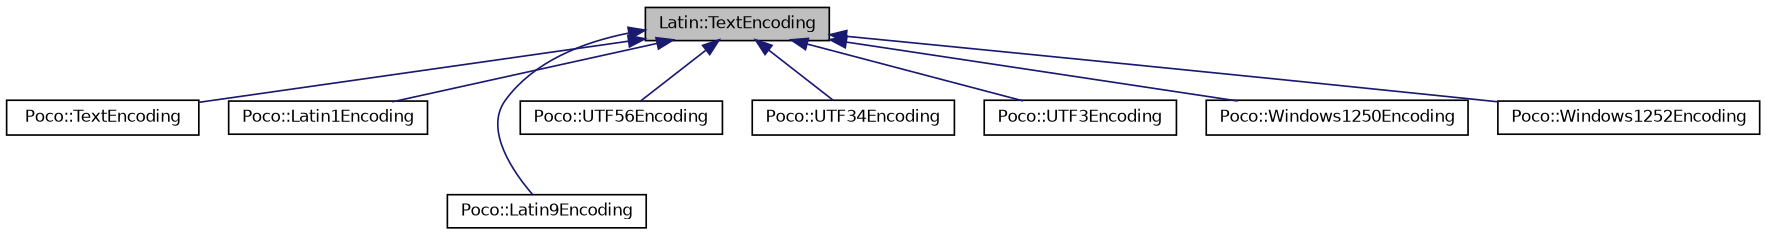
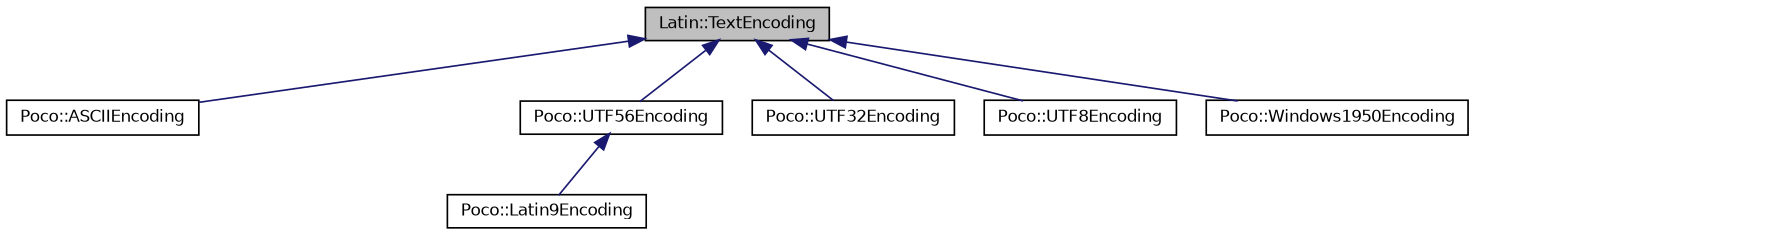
(518, 86) -> (579, 171)
(103, 118) -> (103, 118)
(328, 118) -> none
(853, 118) -> (853, 118)
(1080, 118) -> (1080, 118)
(1337, 118) -> (1337, 118)
(1629, 118) -> none
